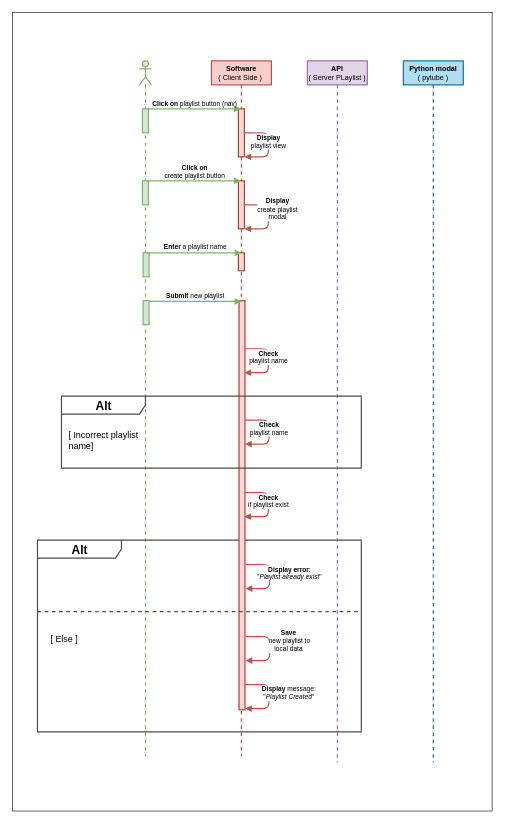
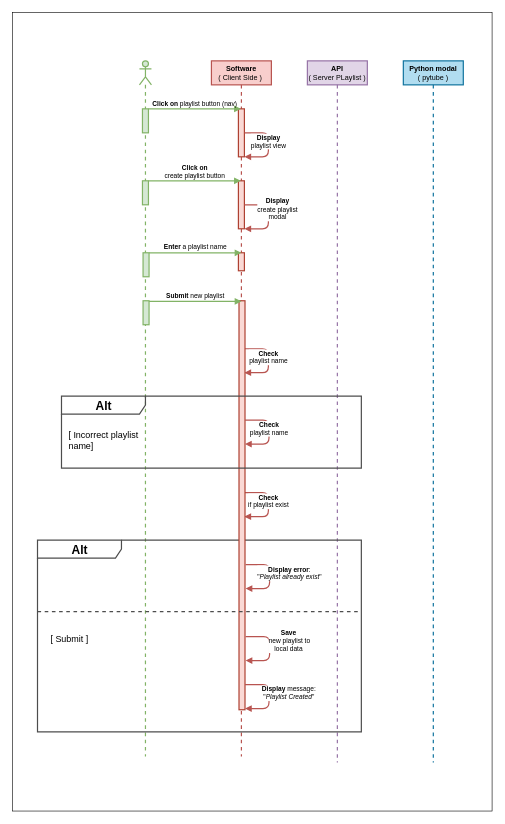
(67, 640) -> (72, 640)
